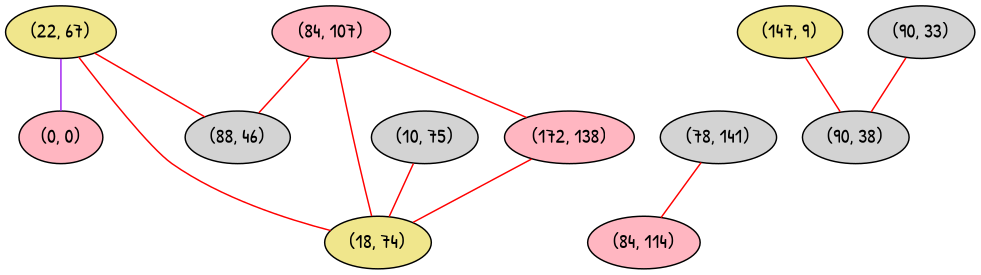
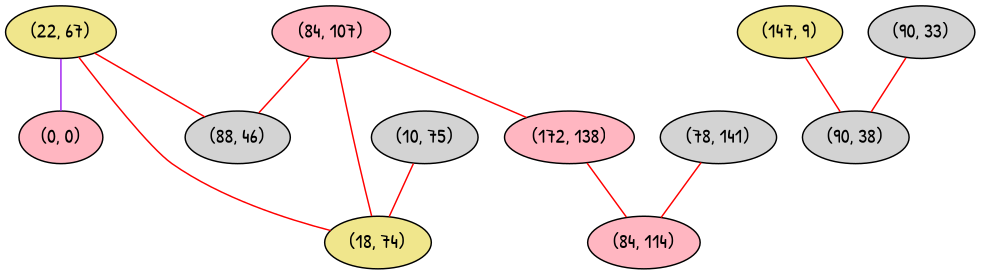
(472, 191) -> (607, 190)
